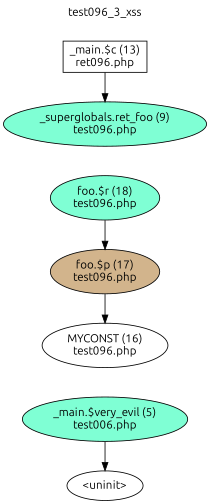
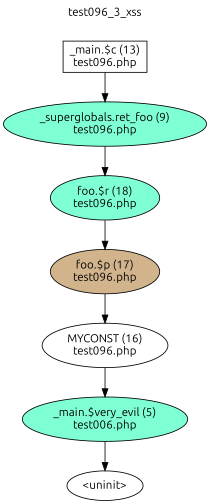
(105, 57) -> (105, 57)
none -> (105, 157)
none -> (105, 378)
